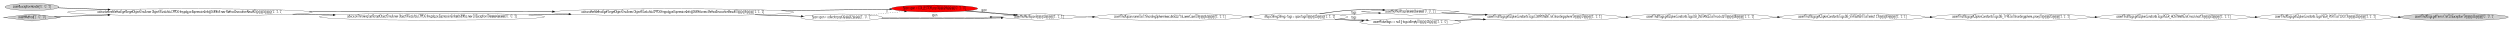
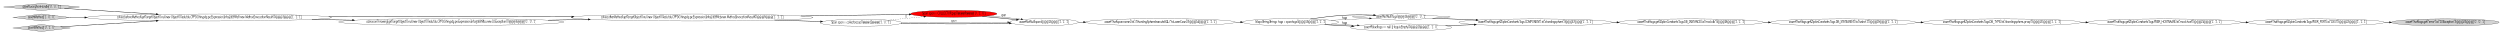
(32, 7) -> (42, 7)
(1039, 17) -> (1044, 22)
none -> (42, 28)
